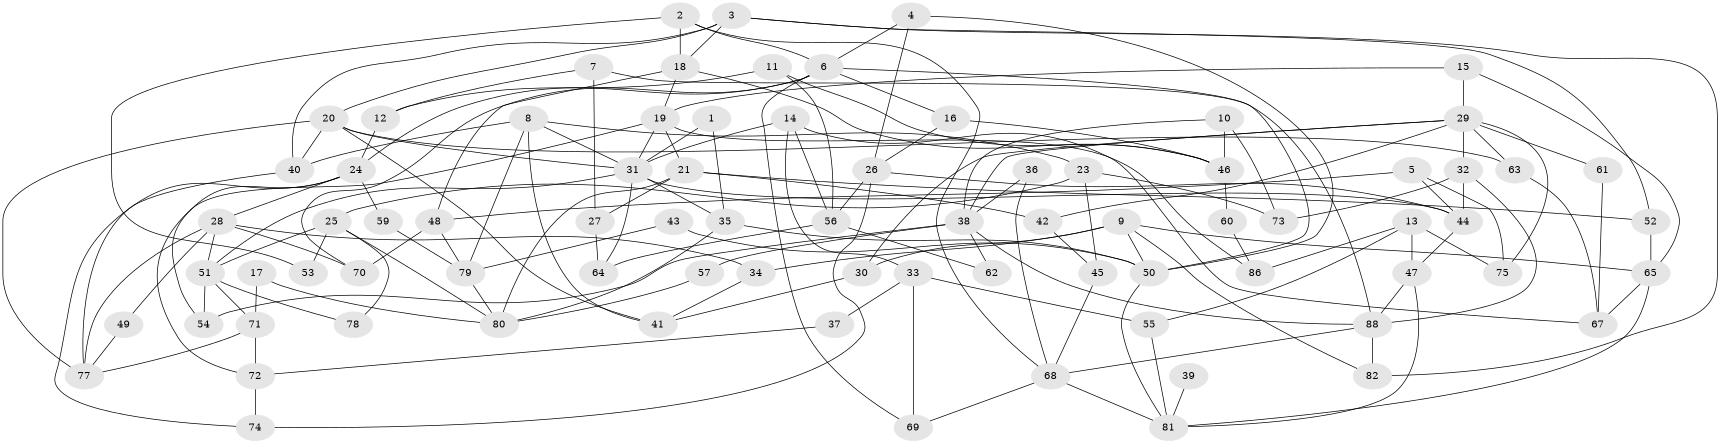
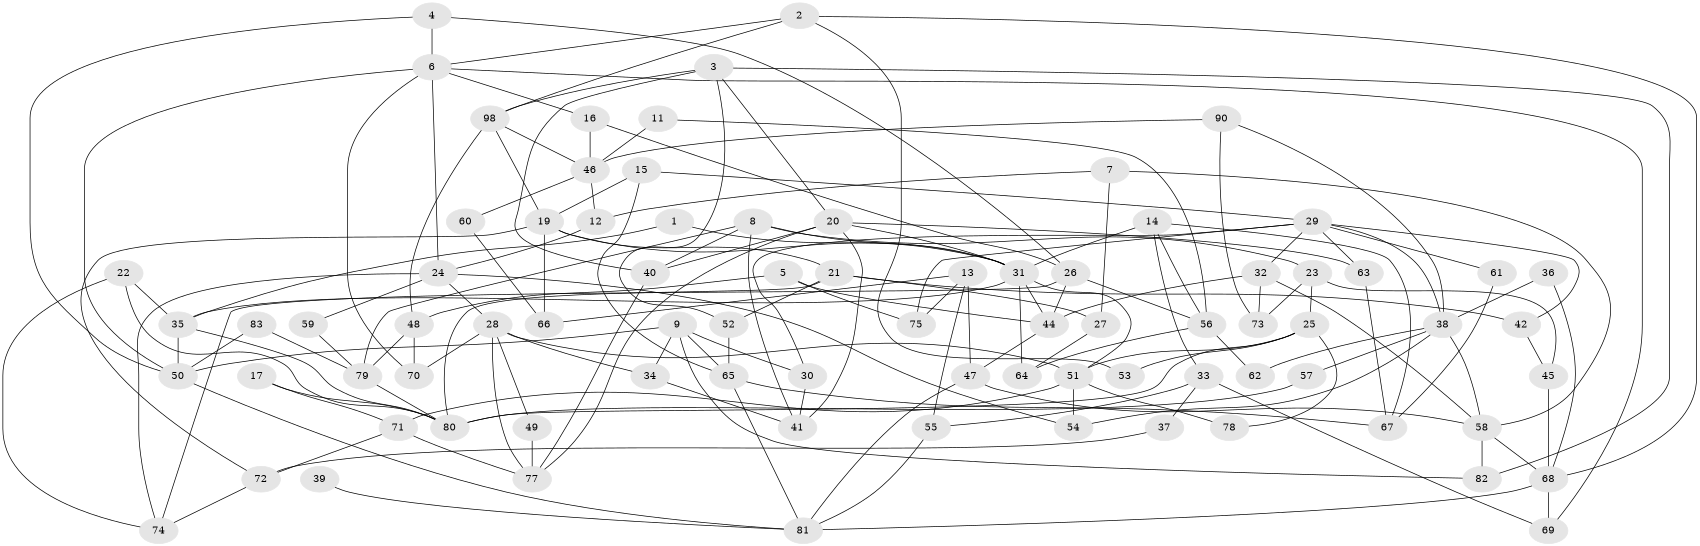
(680, 67) -> (490, 119)
(511, 90) -> (592, 191)
(1225, 119) -> (1222, 119)
(674, 222) -> (257, 325)
none -> (124, 273)
(1255, 273) -> (544, 325)
(1373, 325) -> (1482, 428)
